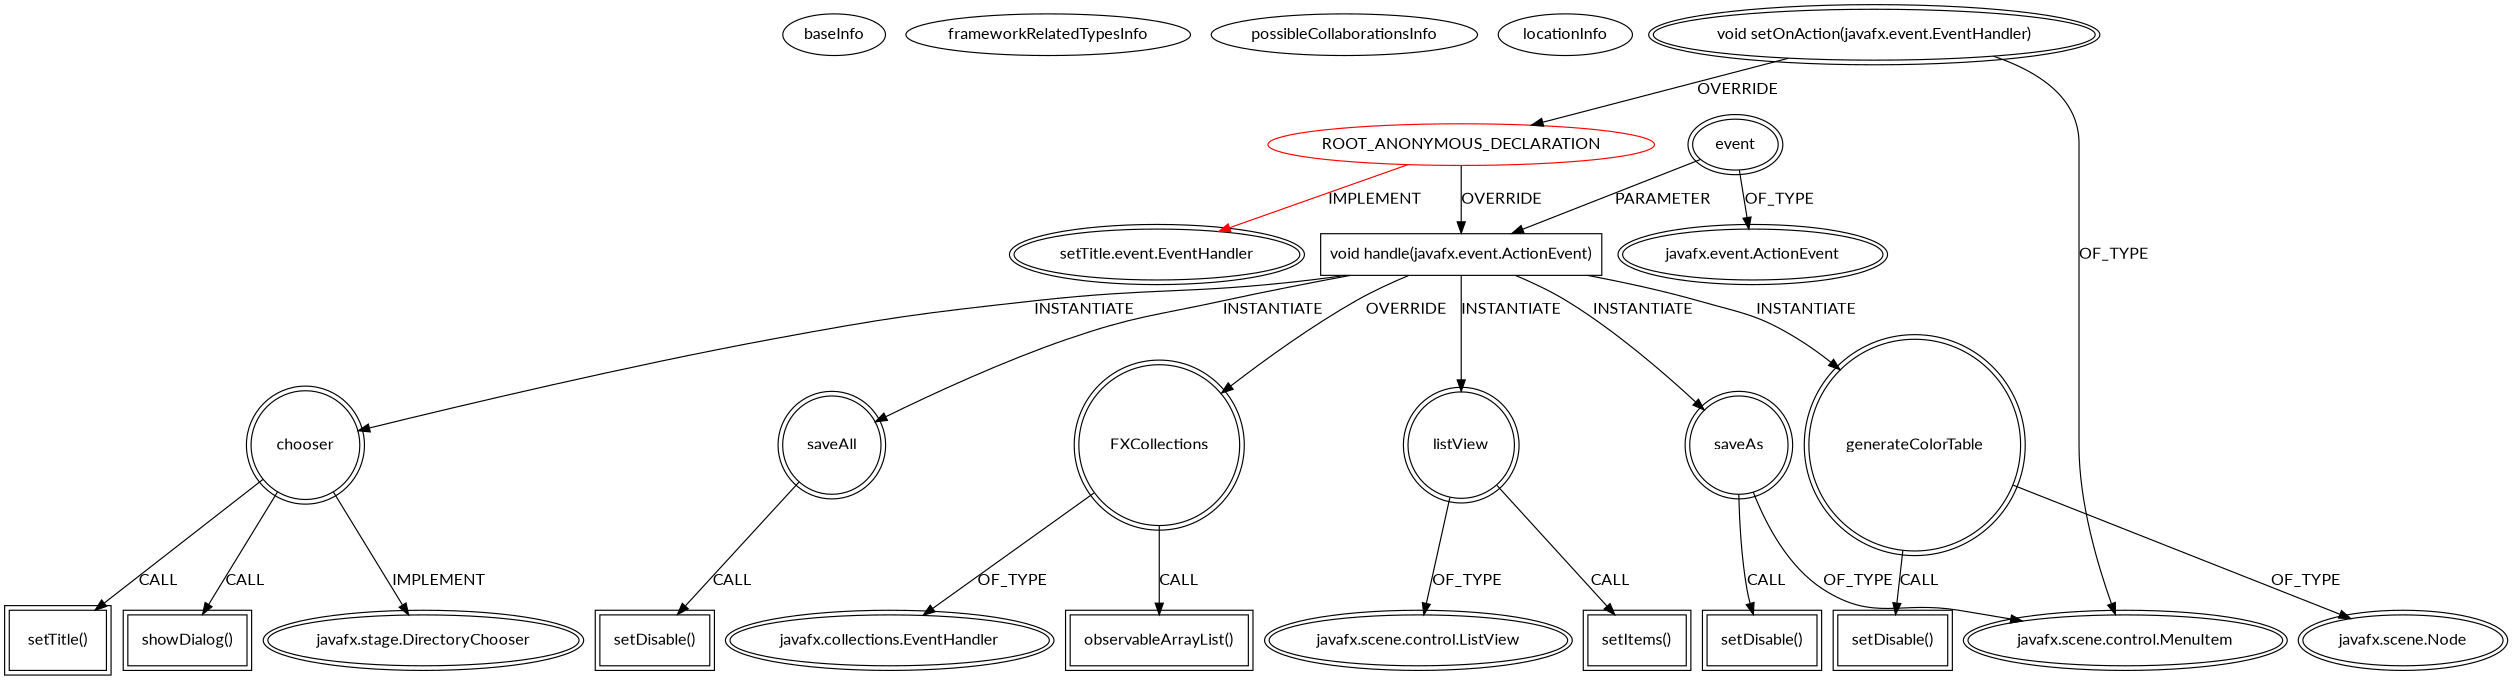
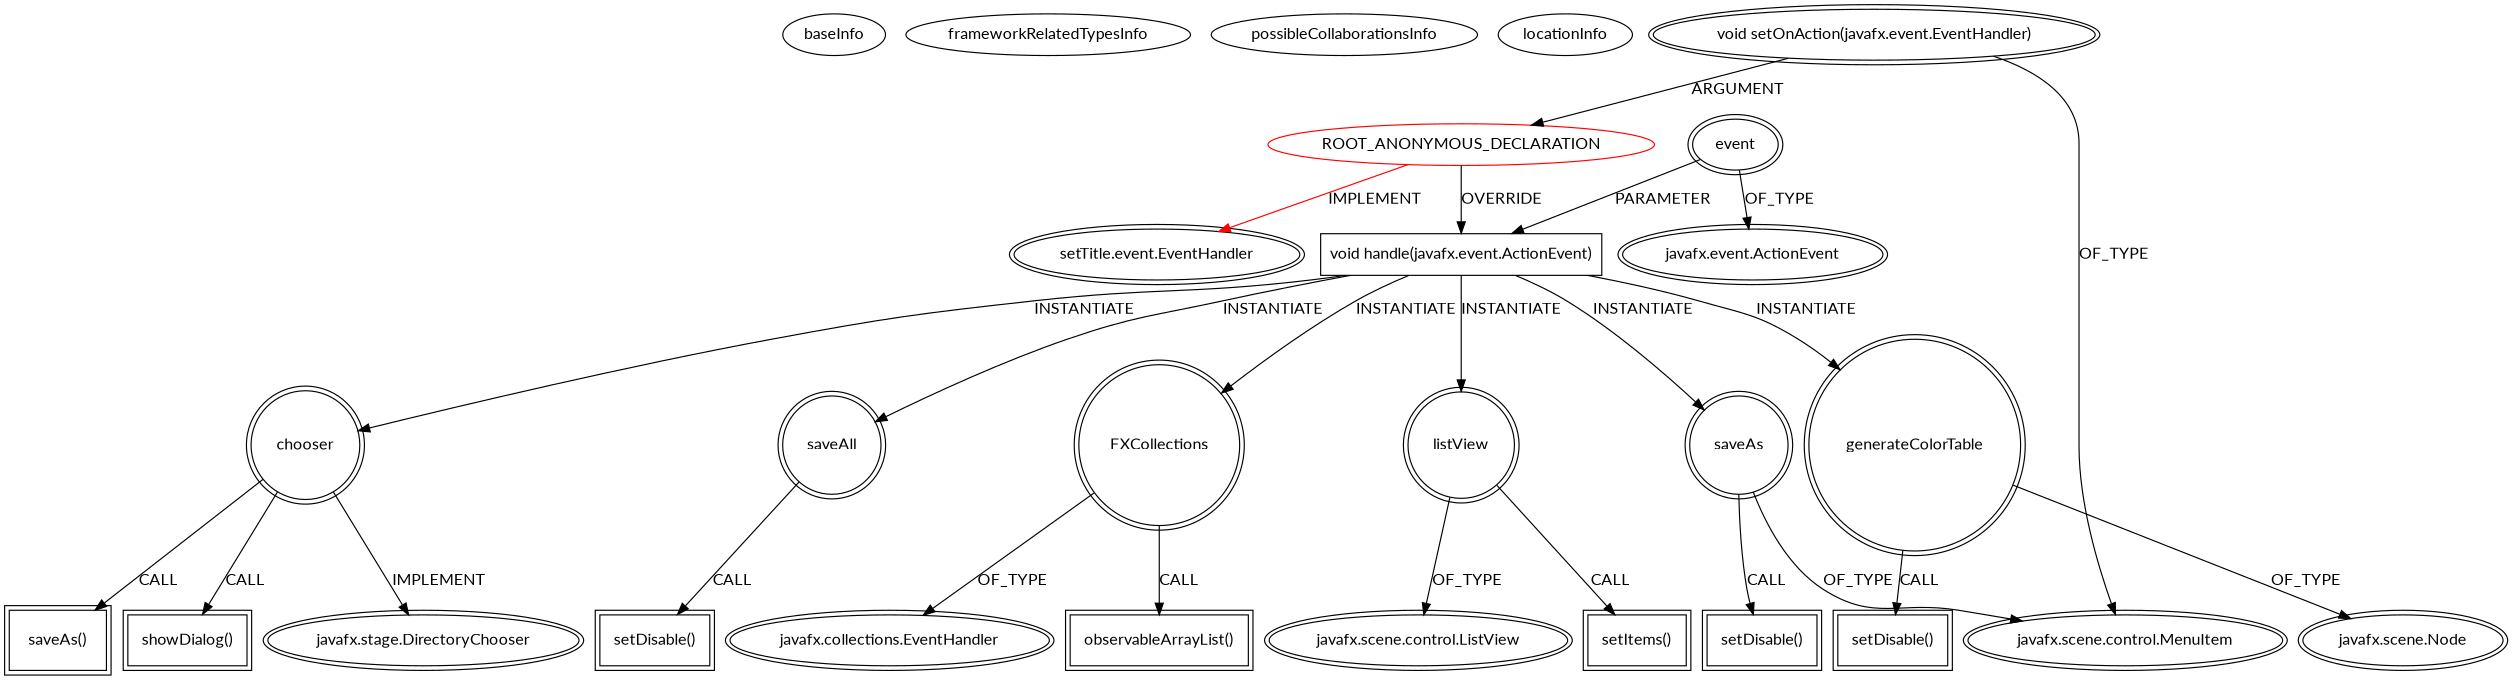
(1738, 90) -> (1738, 90)
(1406, 309) -> (1406, 309)
(58, 640) -> (58, 640)
